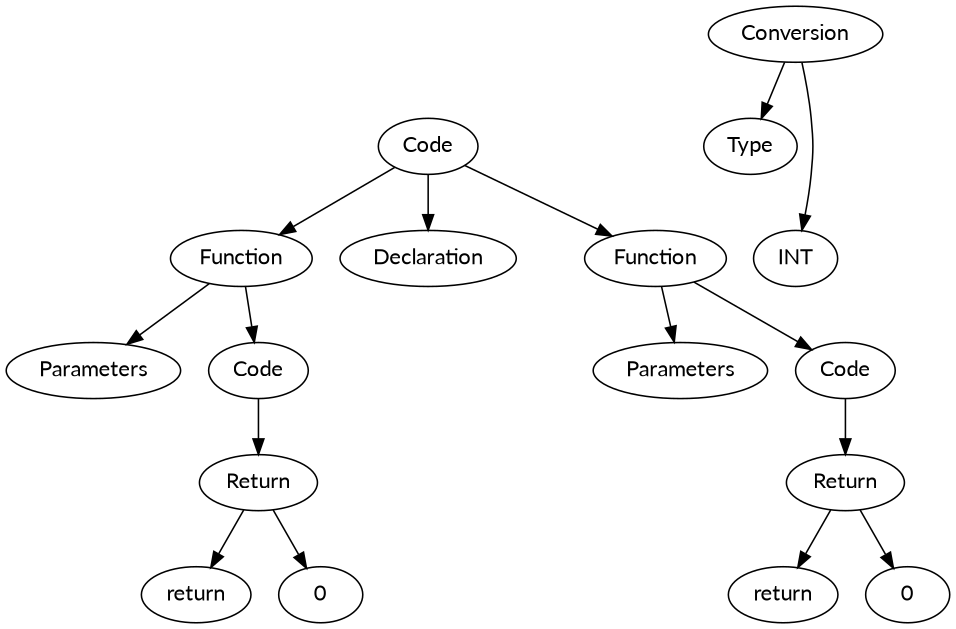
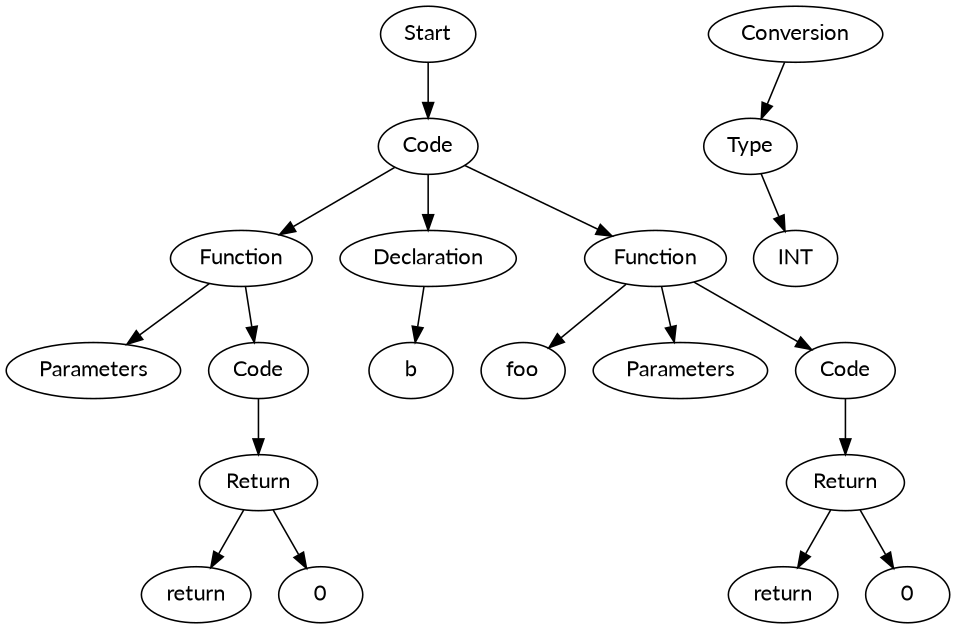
none -> (428, 34)
(813, 138) -> (770, 195)
none -> (411, 371)
none -> (523, 371)
